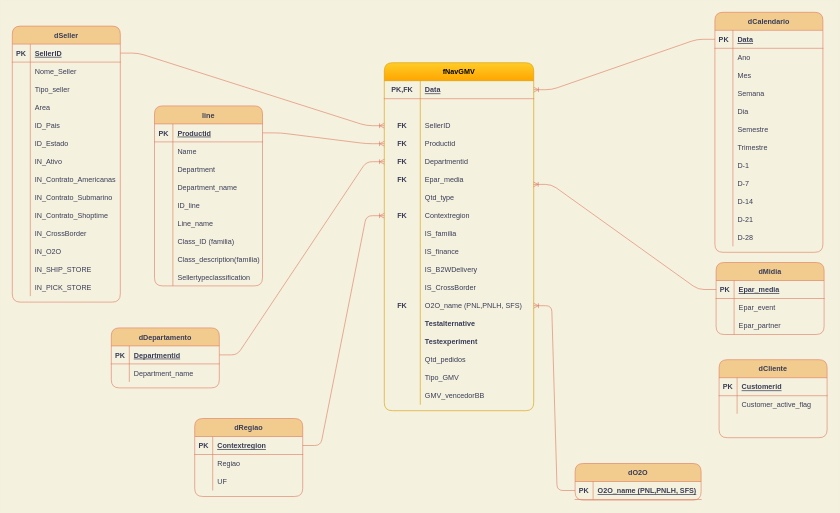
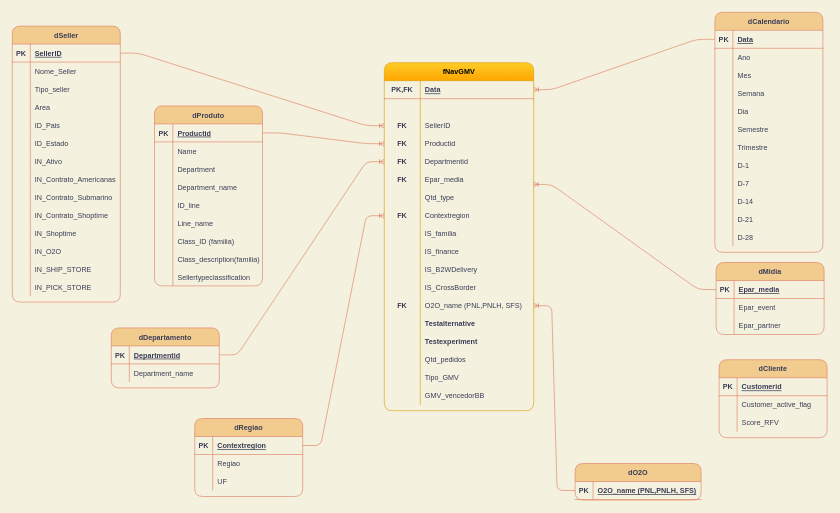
(208, 115) -> (208, 115)
(63, 233) -> (56, 233)
none -> (782, 423)
